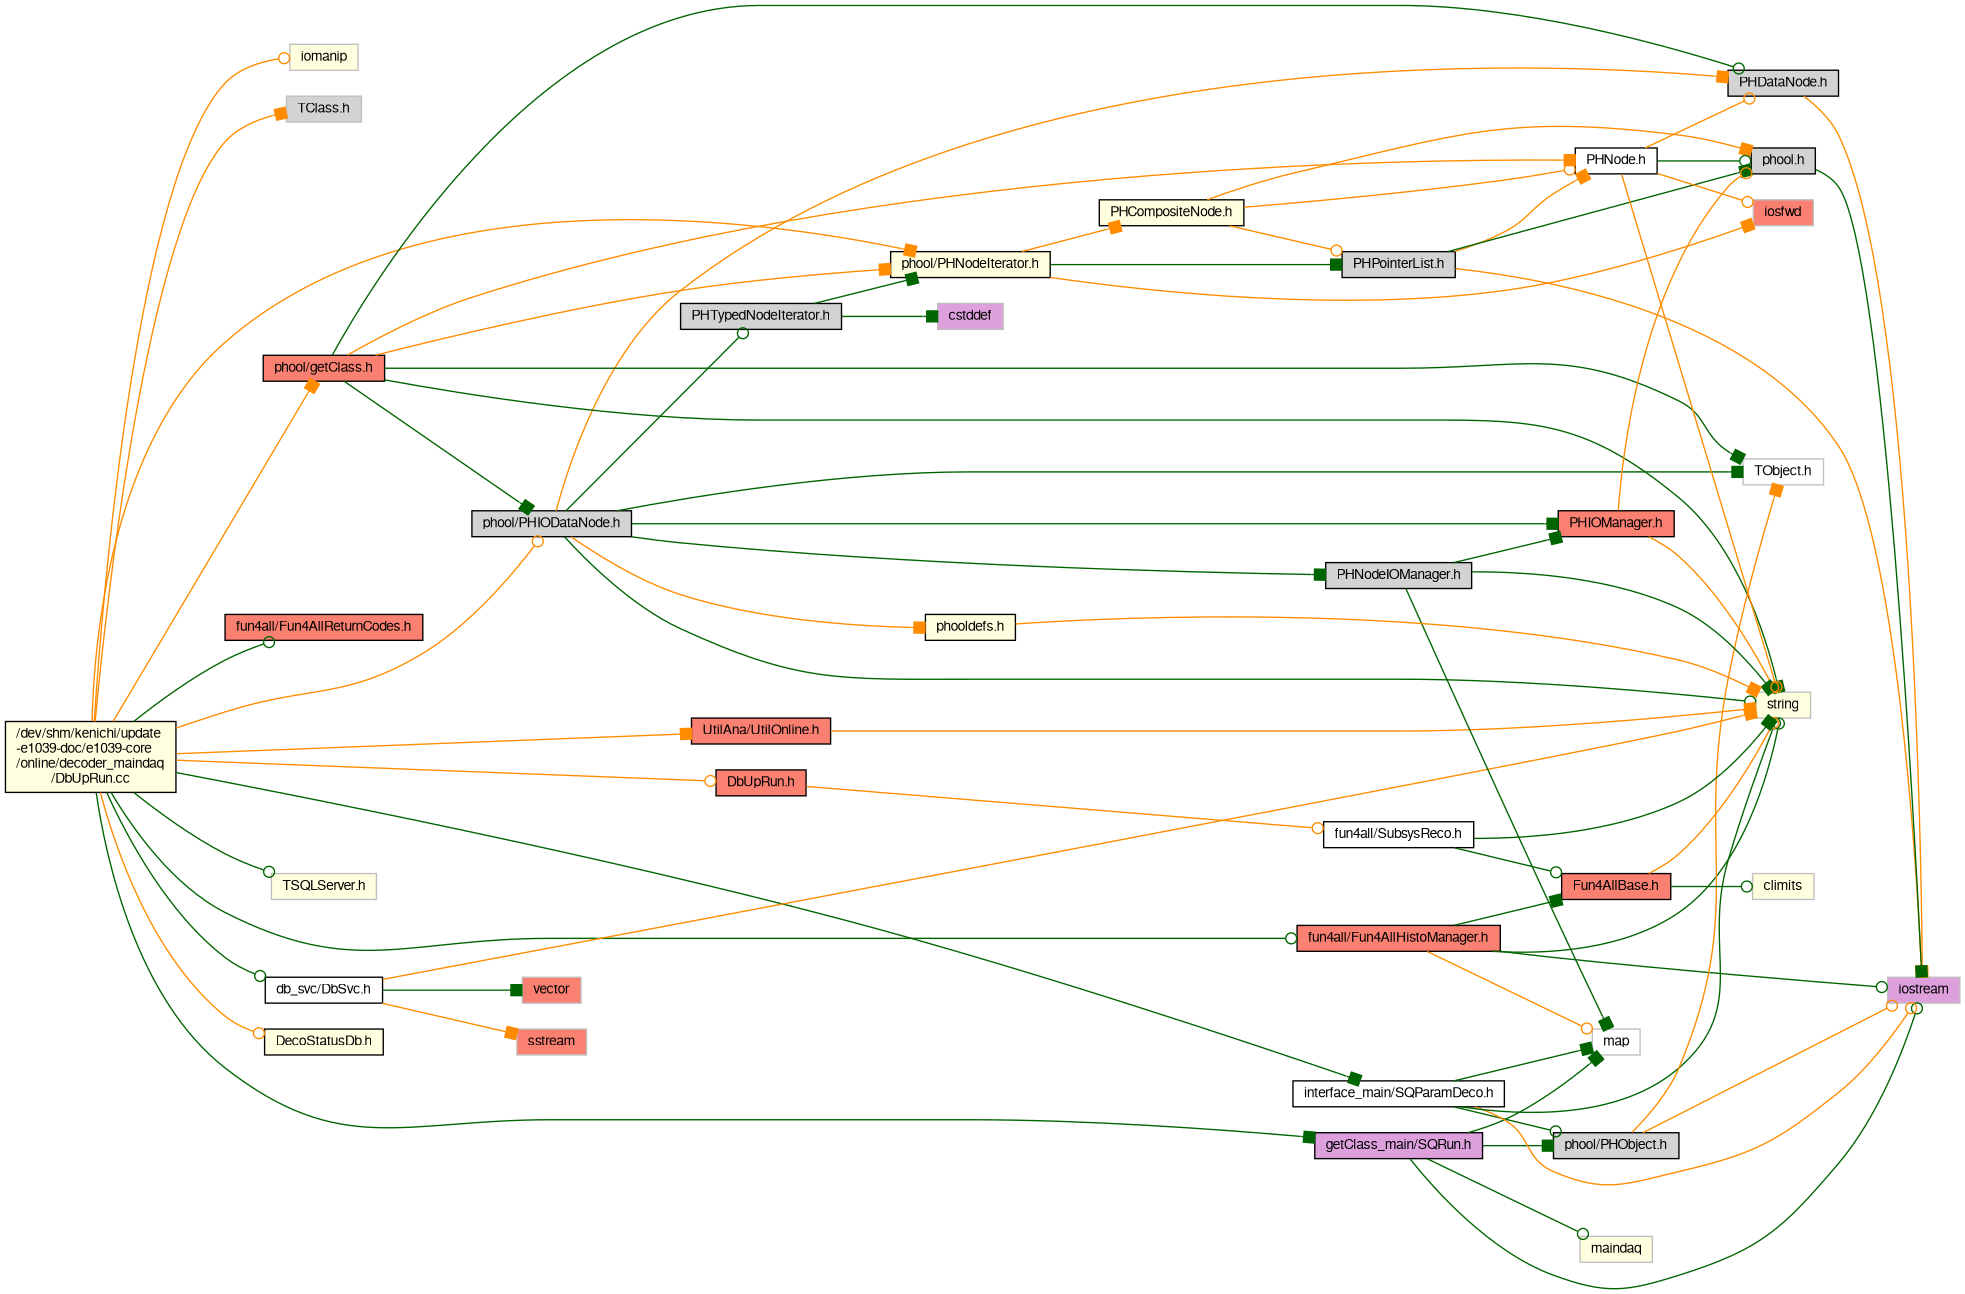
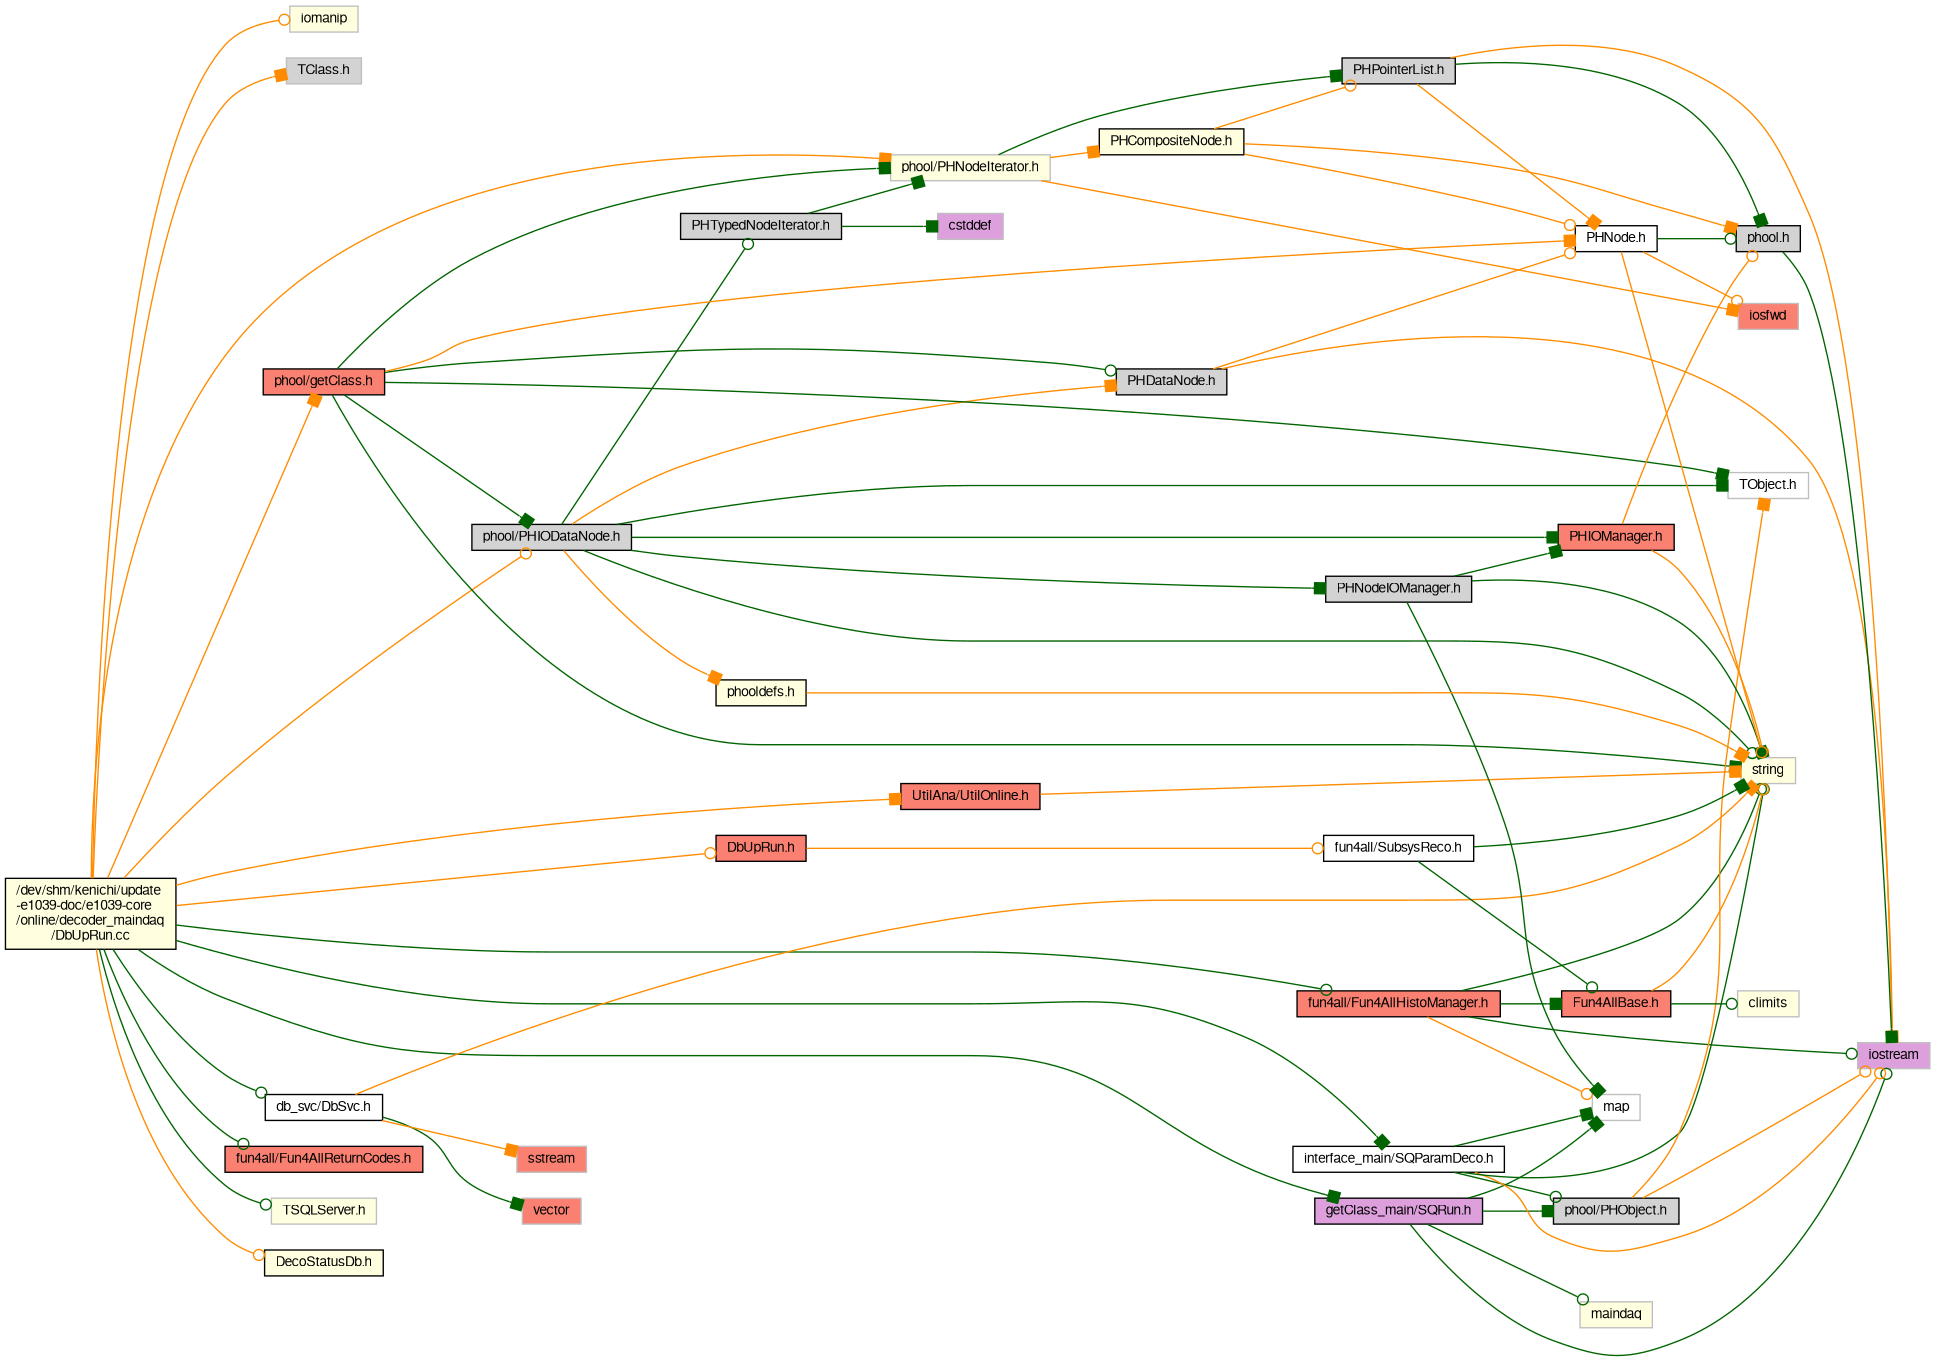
(1695, 124) -> (1389, 312)
(970, 265) -> (970, 168)
(624, 300) -> (585, 214)
